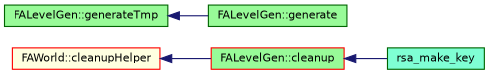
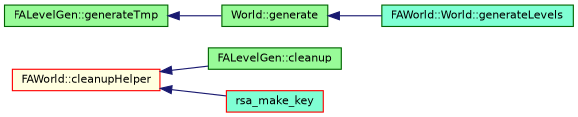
(278, 16) -> (275, 16)
none -> (478, 16)
(278, 59) -> (275, 59)
(372, 59) -> (199, 93)
(436, 59) -> (275, 101)
